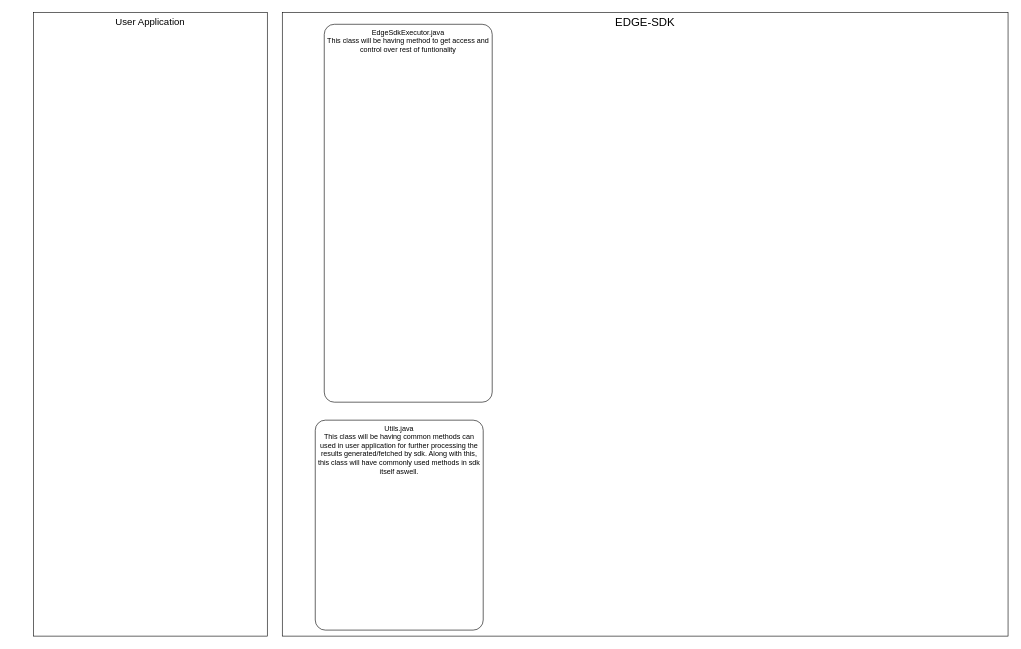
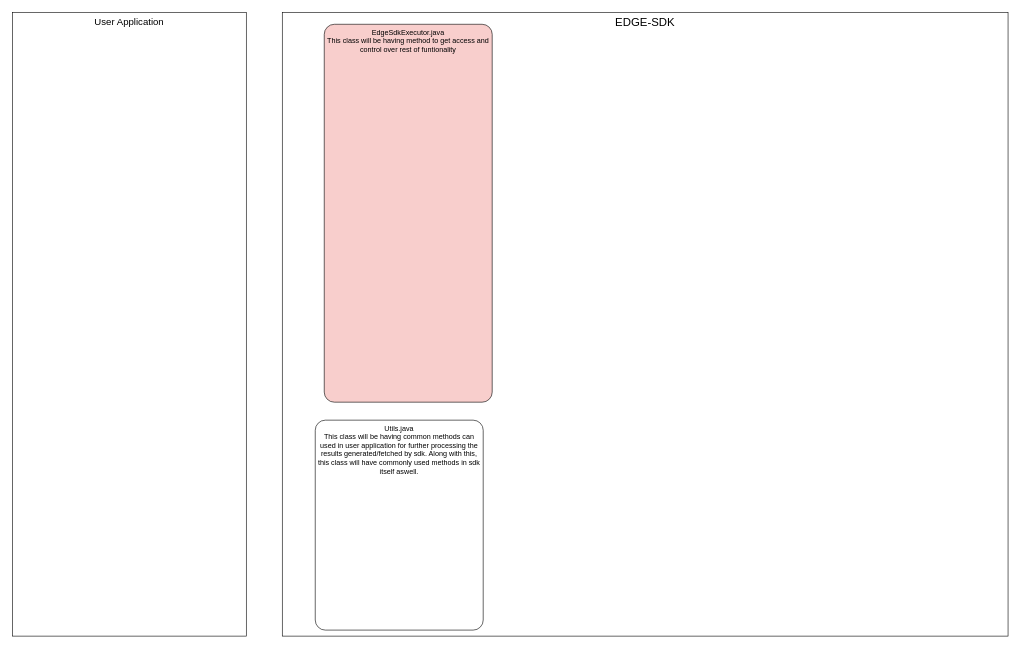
(408, 213) -> (408, 213)
(150, 324) -> (129, 324)
